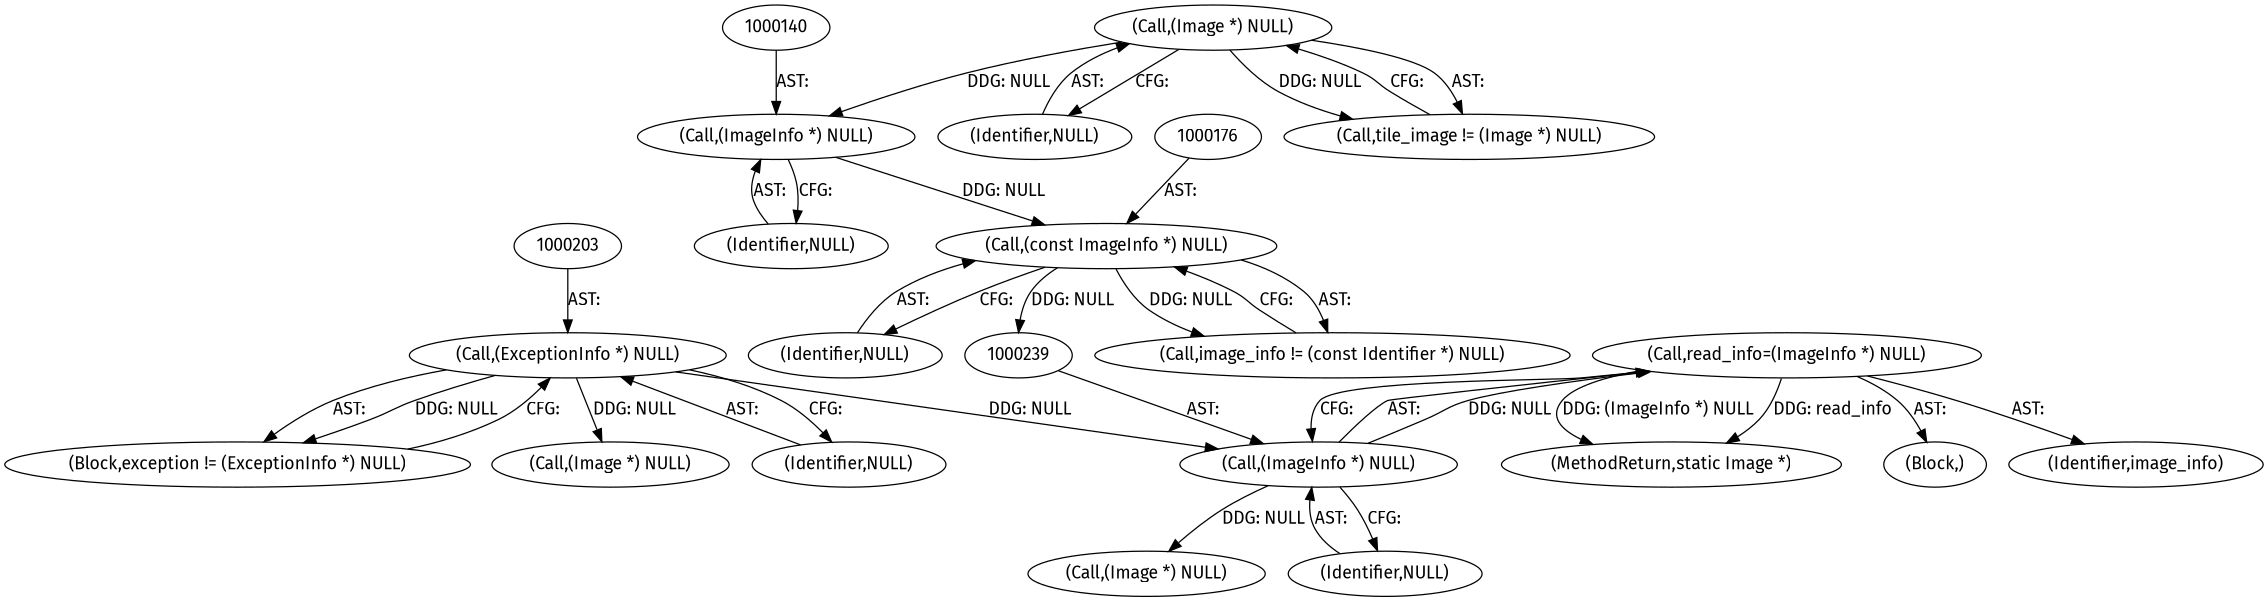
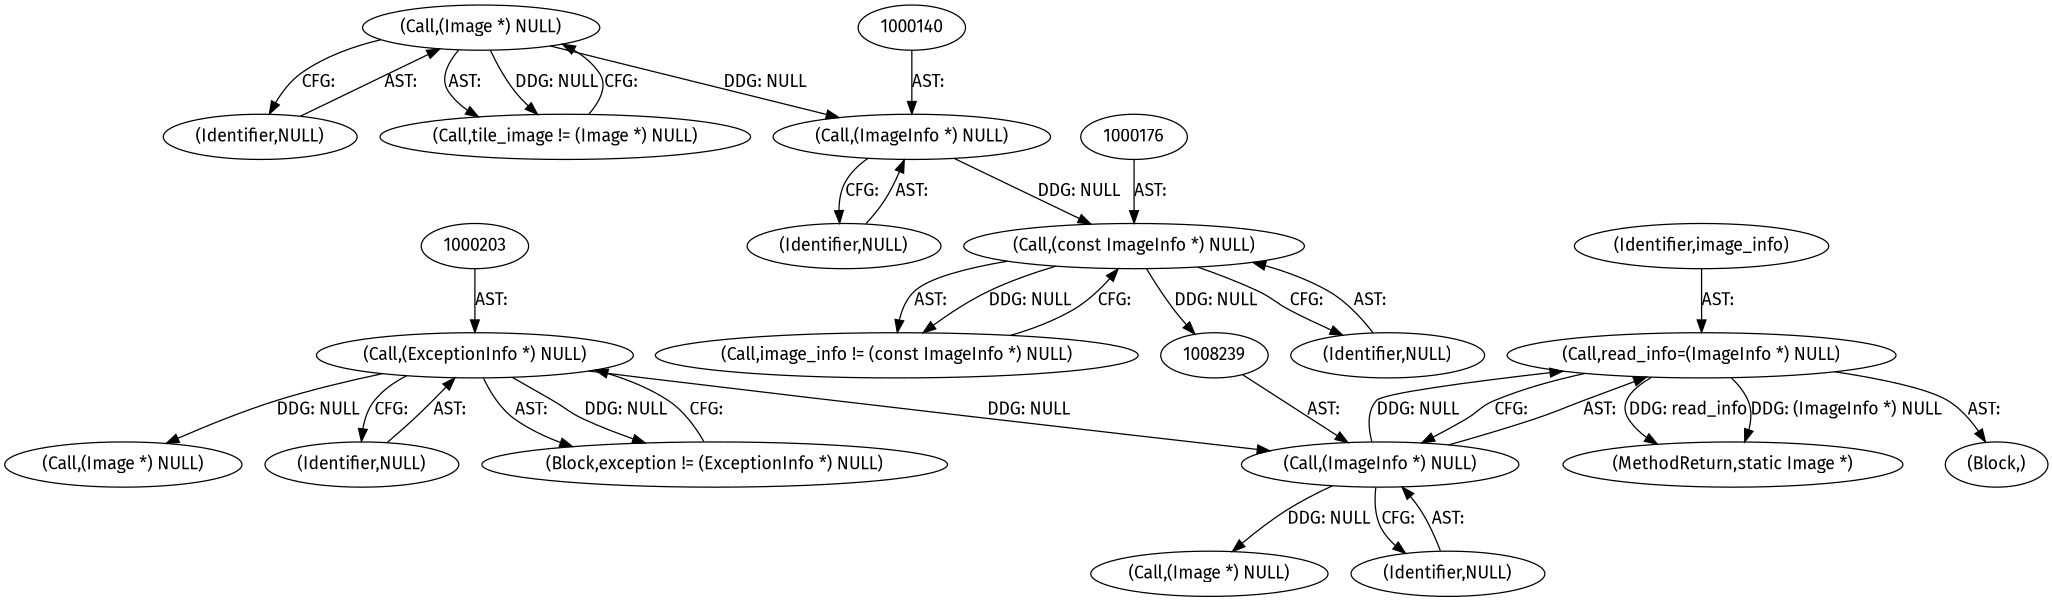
(1019, 355) -> (1214, 355)
(1332, 355) -> (897, 355)
(1971, 405) -> (1702, 294)
